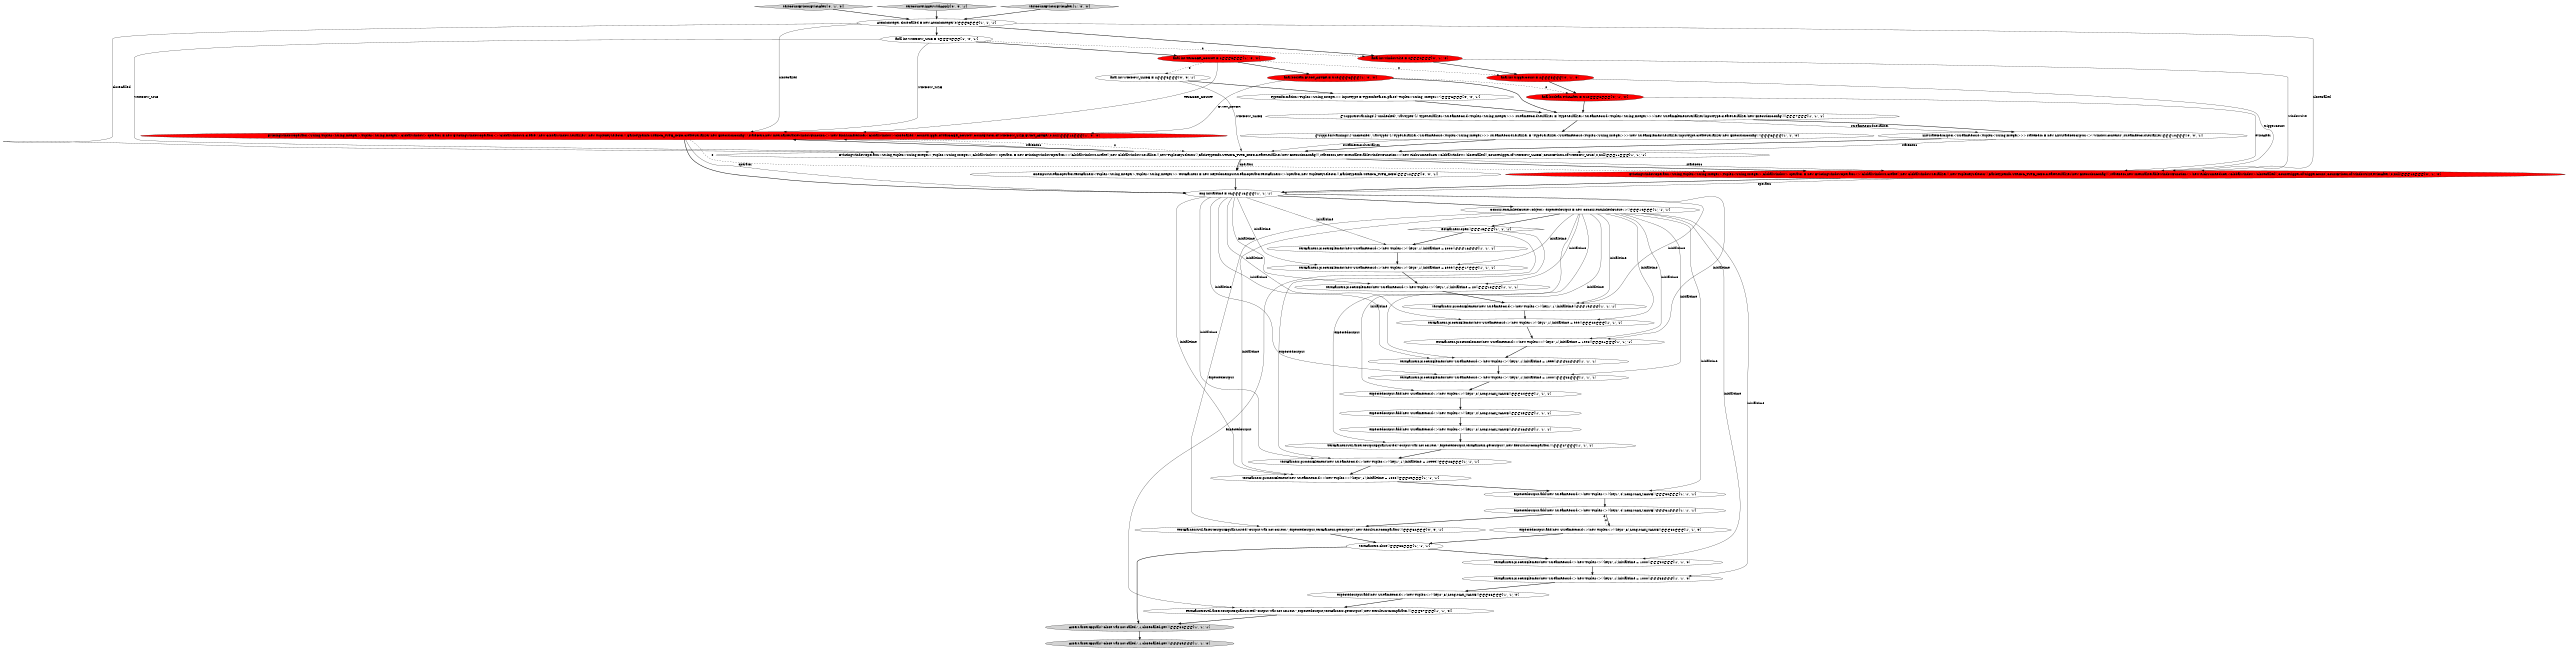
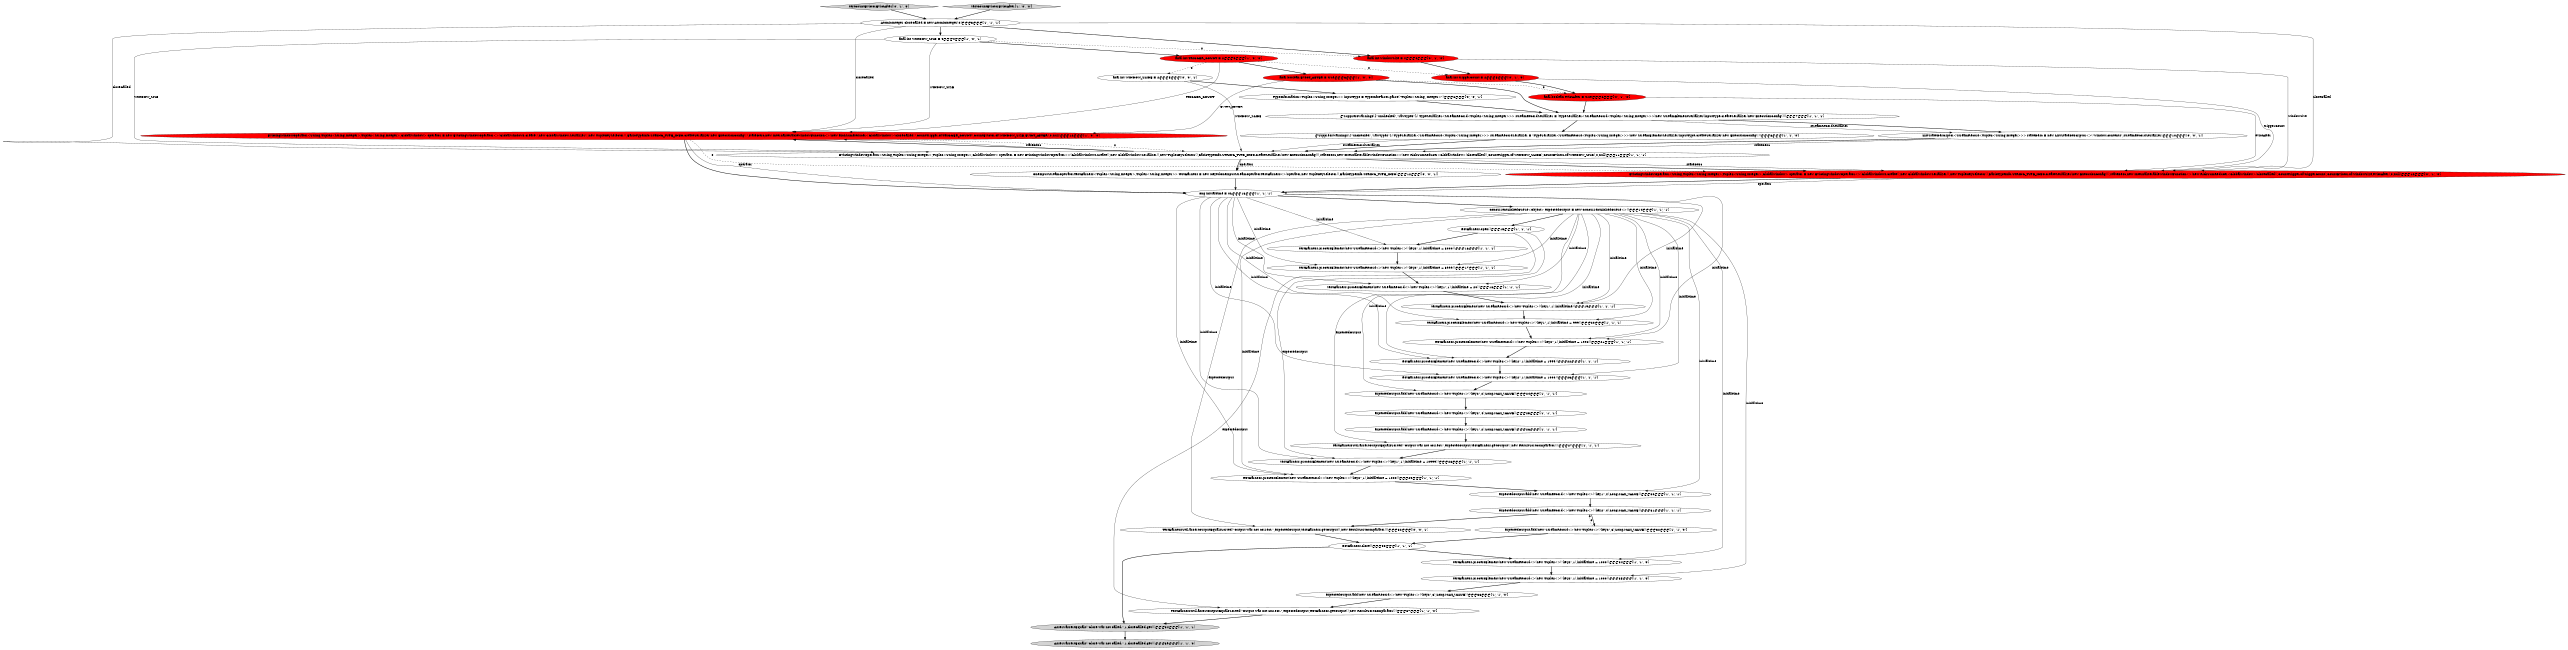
(937, 7) -> none
(1476, 229) -> (1496, 229)
